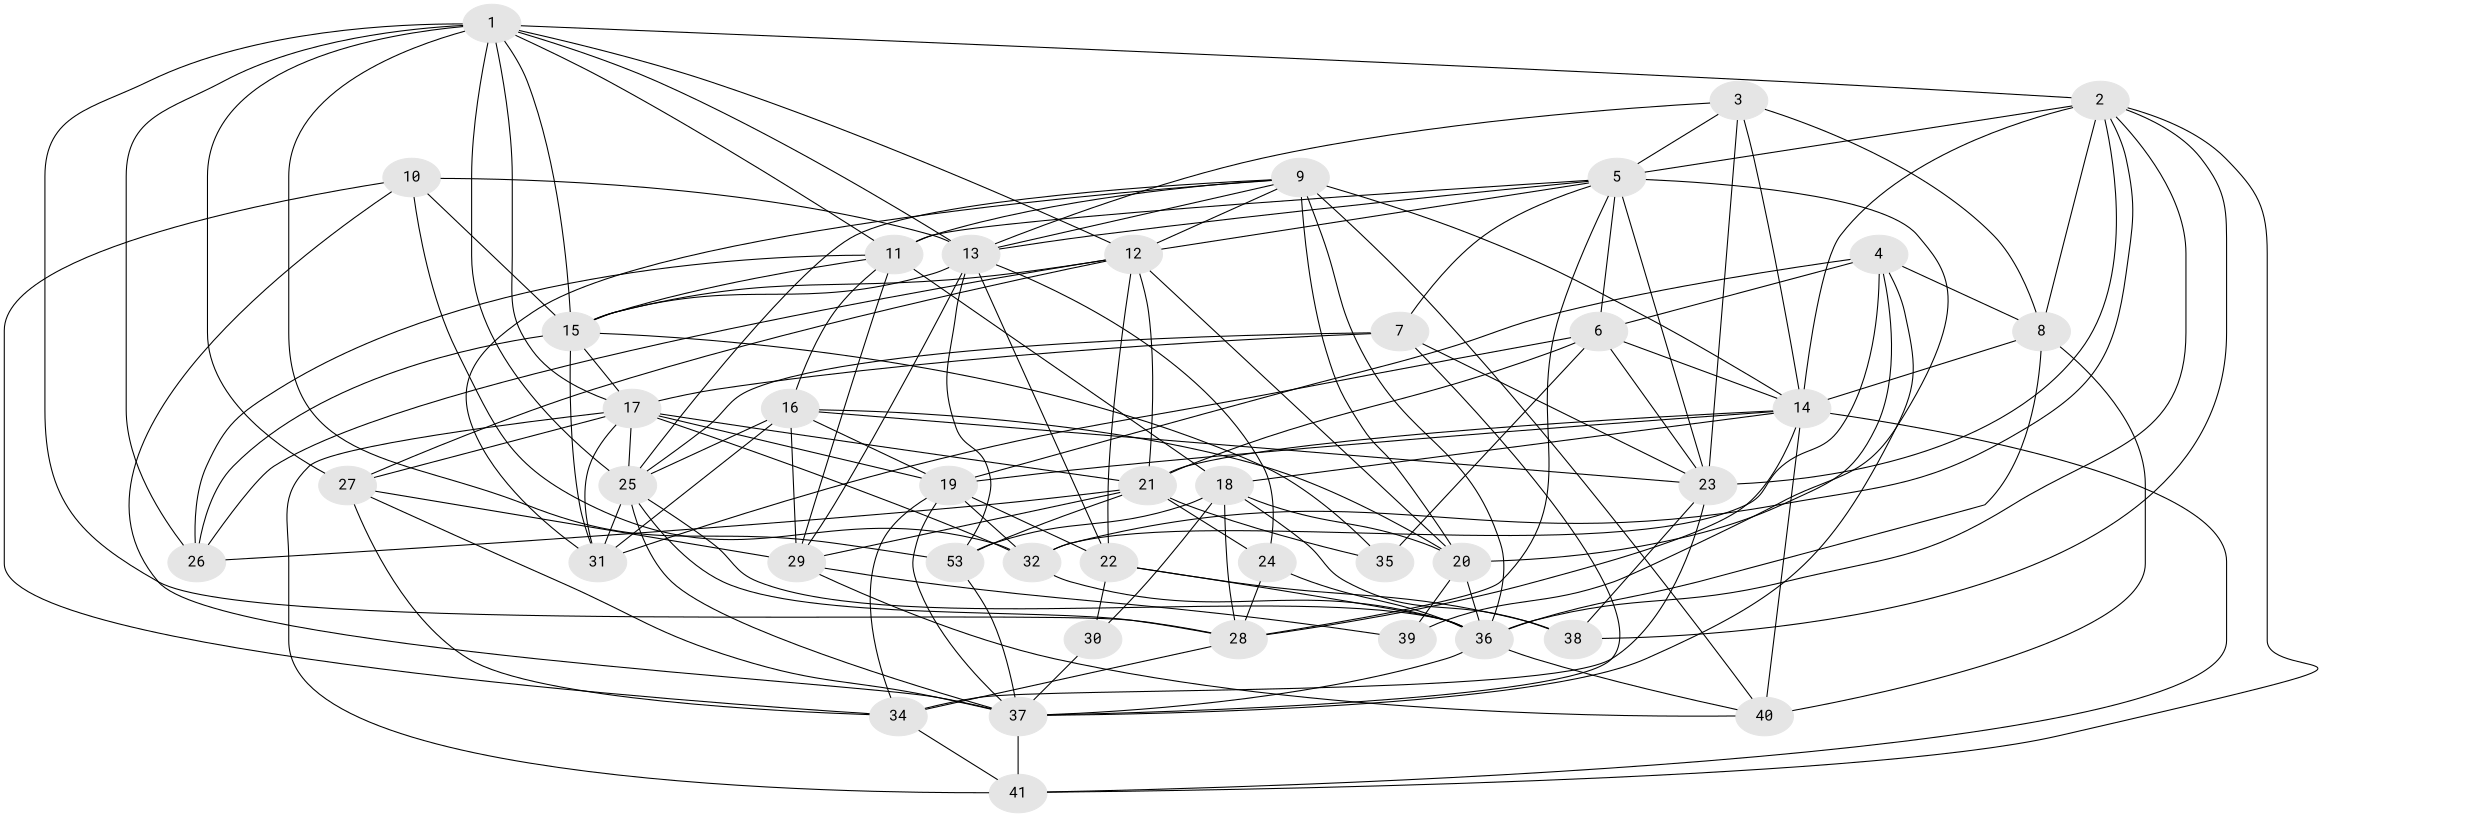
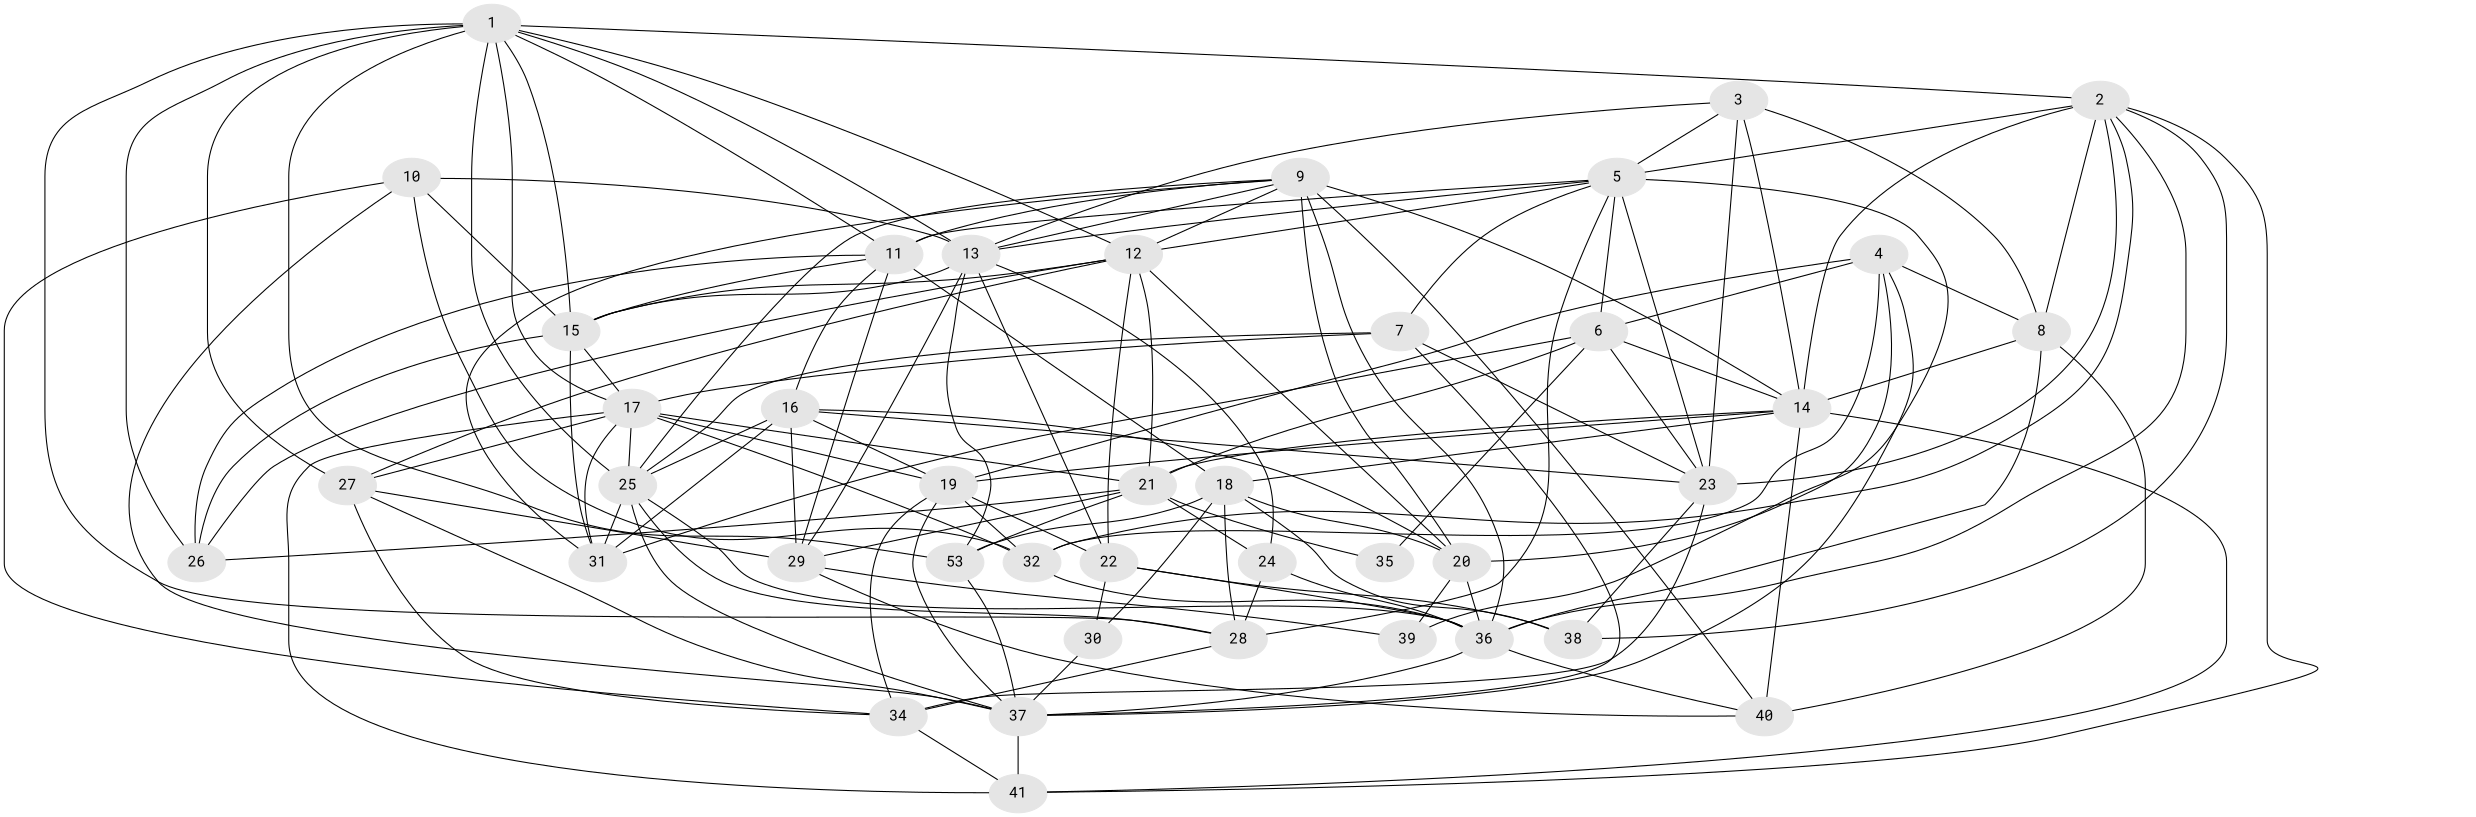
(1003, 384) -> none
(1557, 576) -> none
